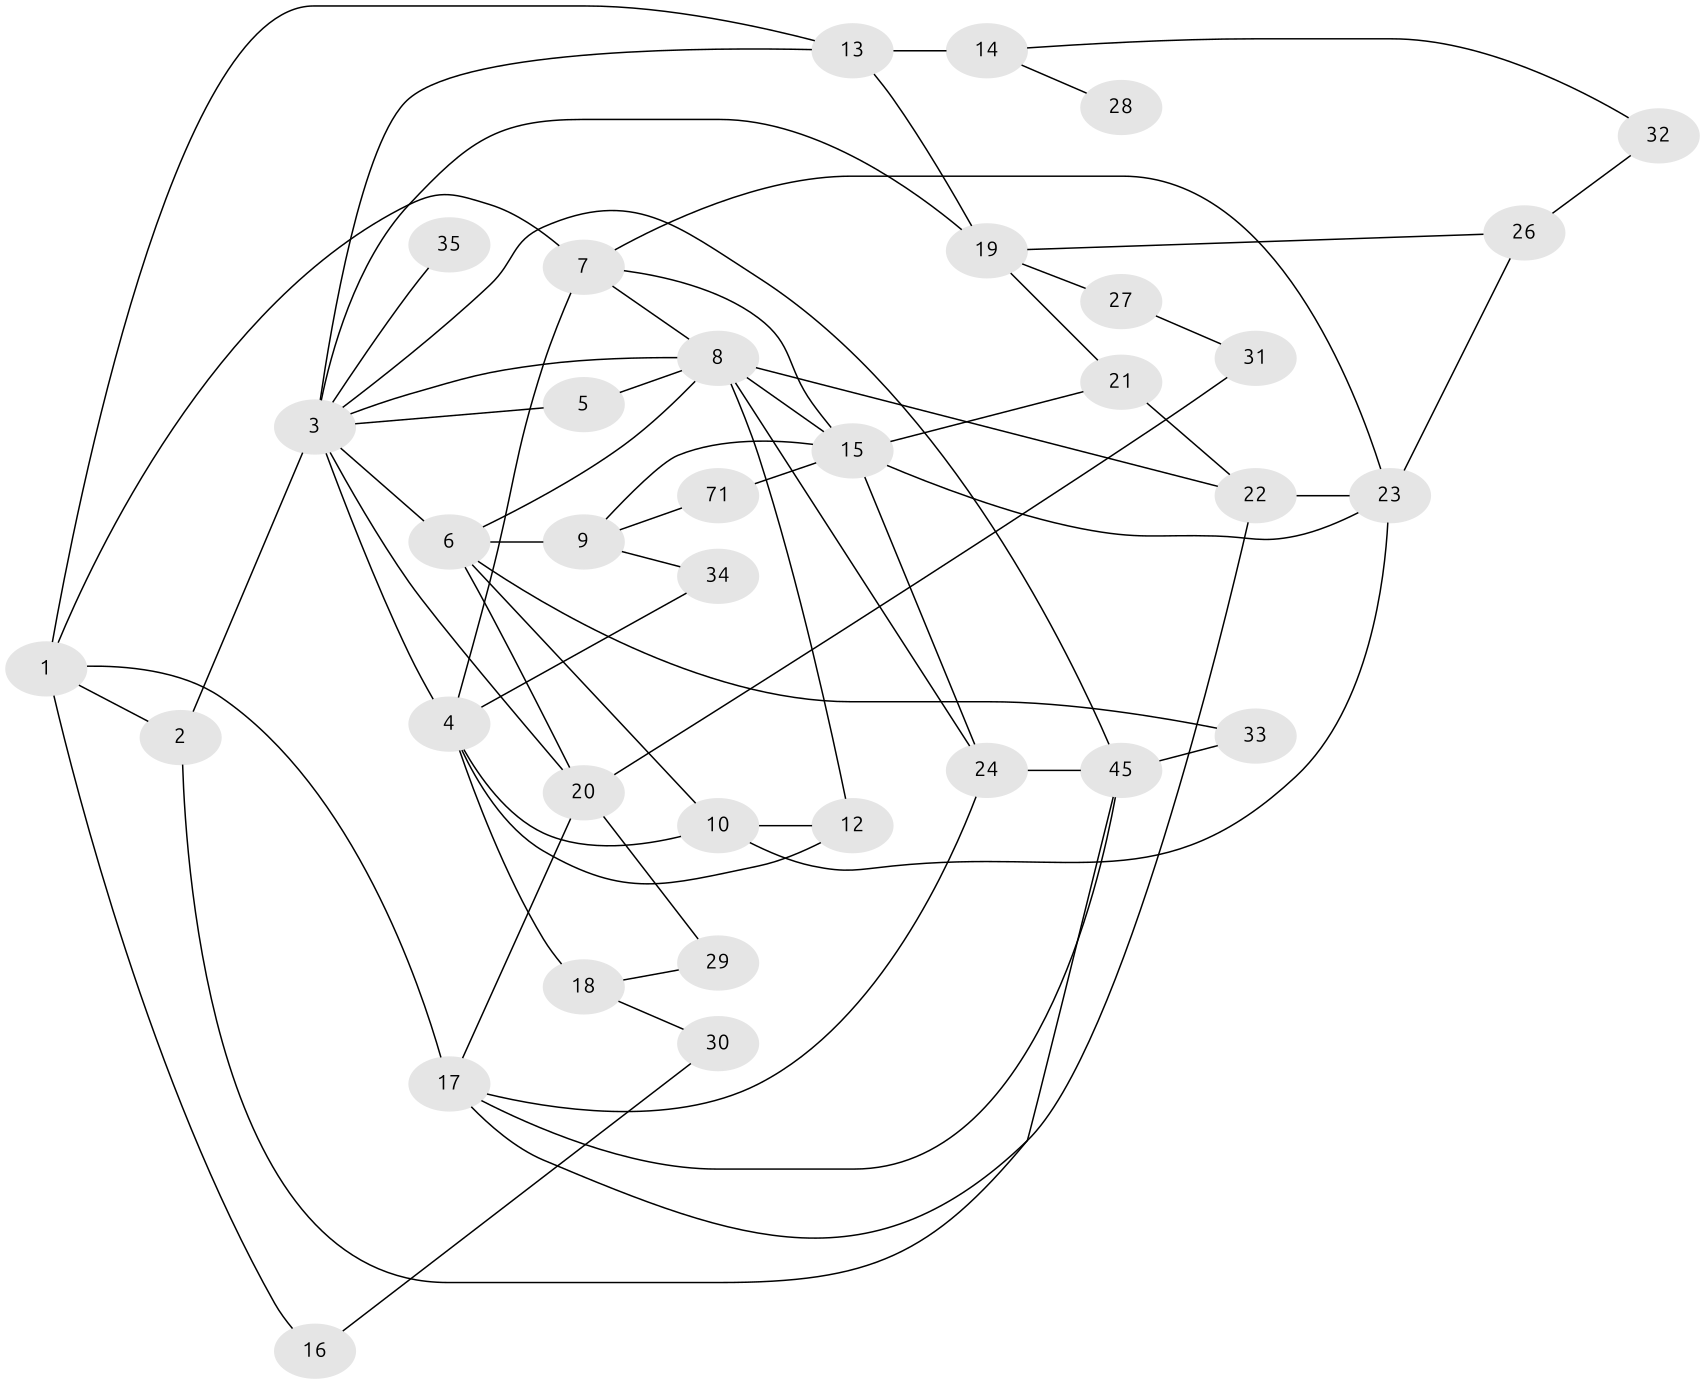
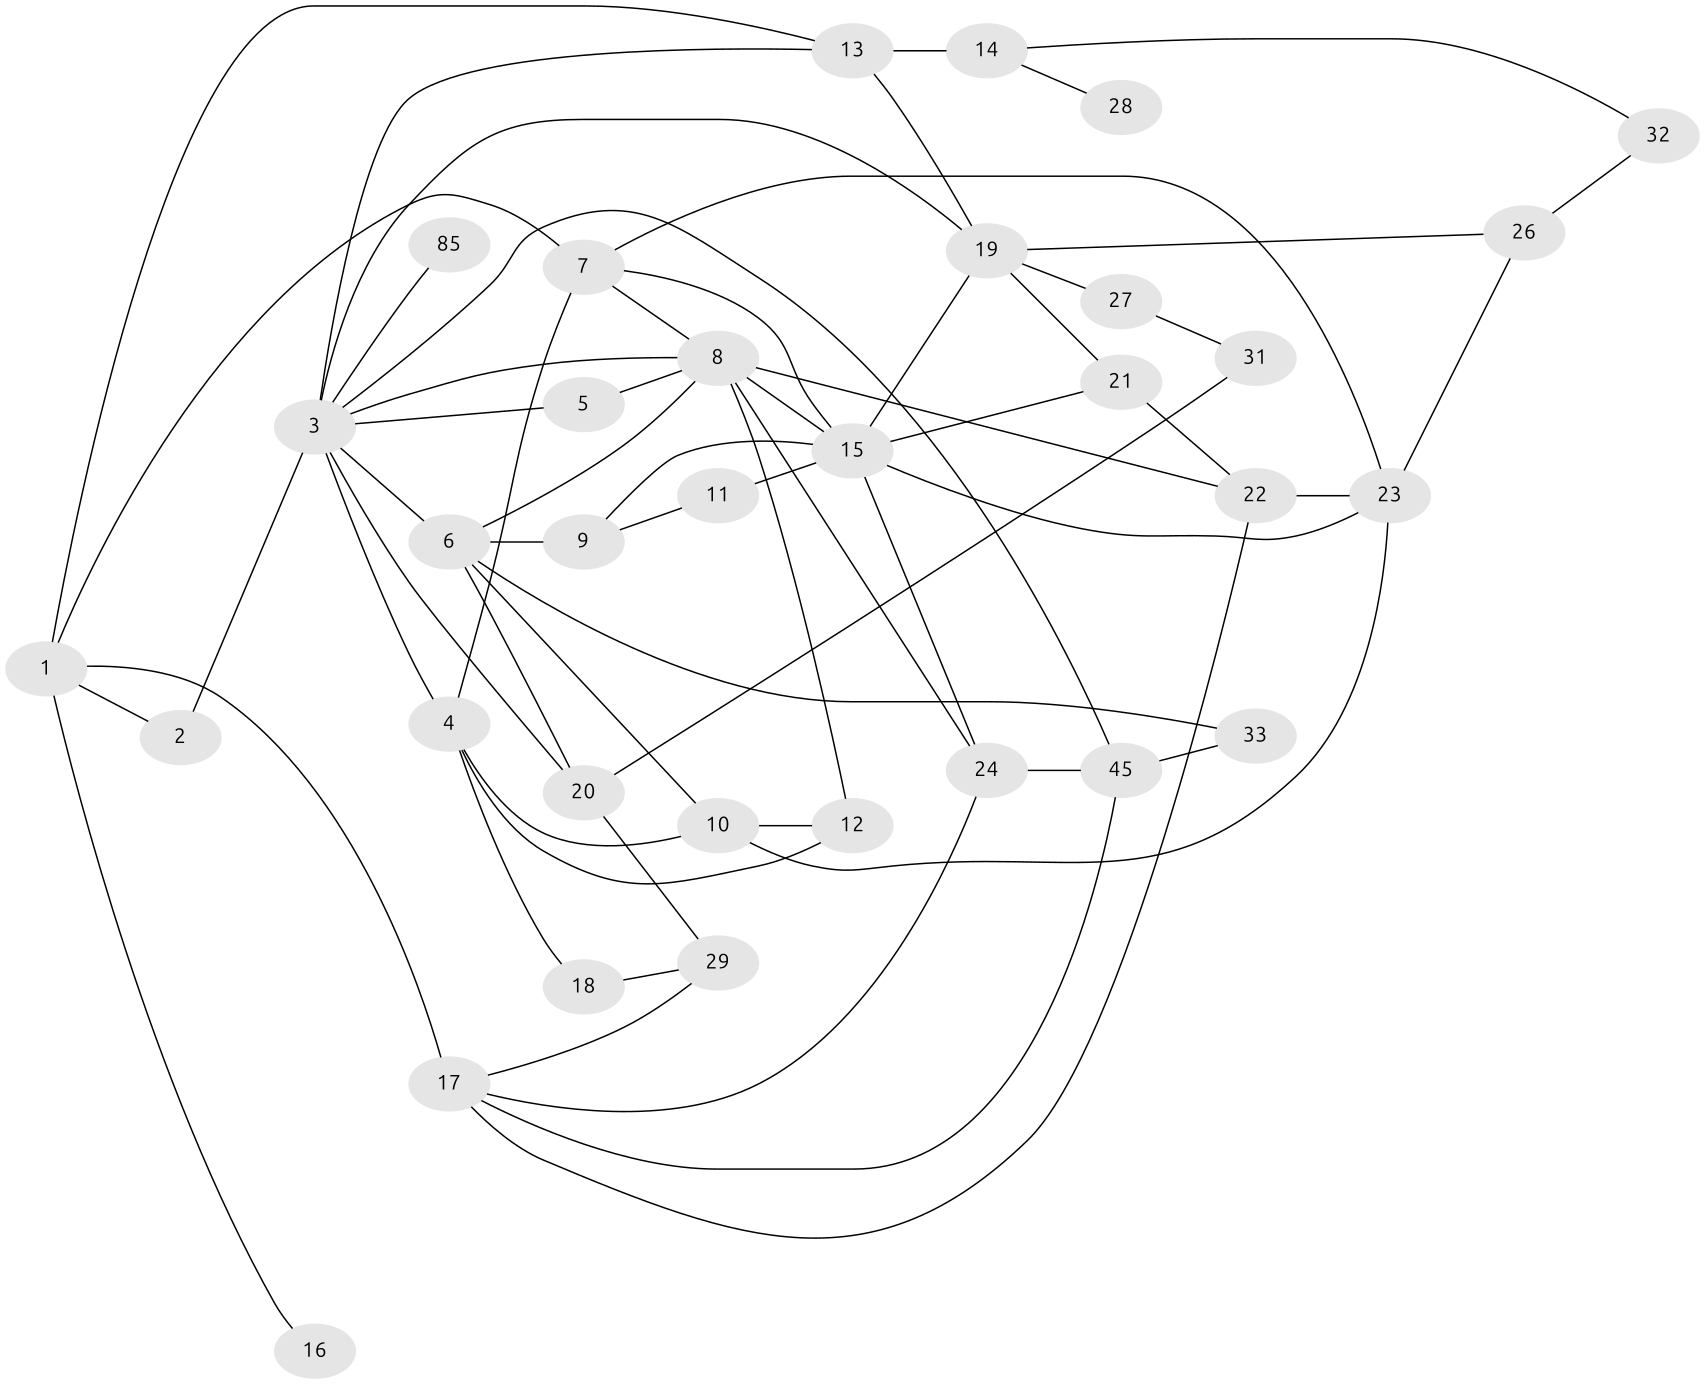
(449, 245) -> (449, 245)
none -> (920, 351)
(718, 496) -> (718, 496)
(718, 576) -> none
(517, 938) -> (595, 1040)
(718, 1044) -> none
(621, 1283) -> none
